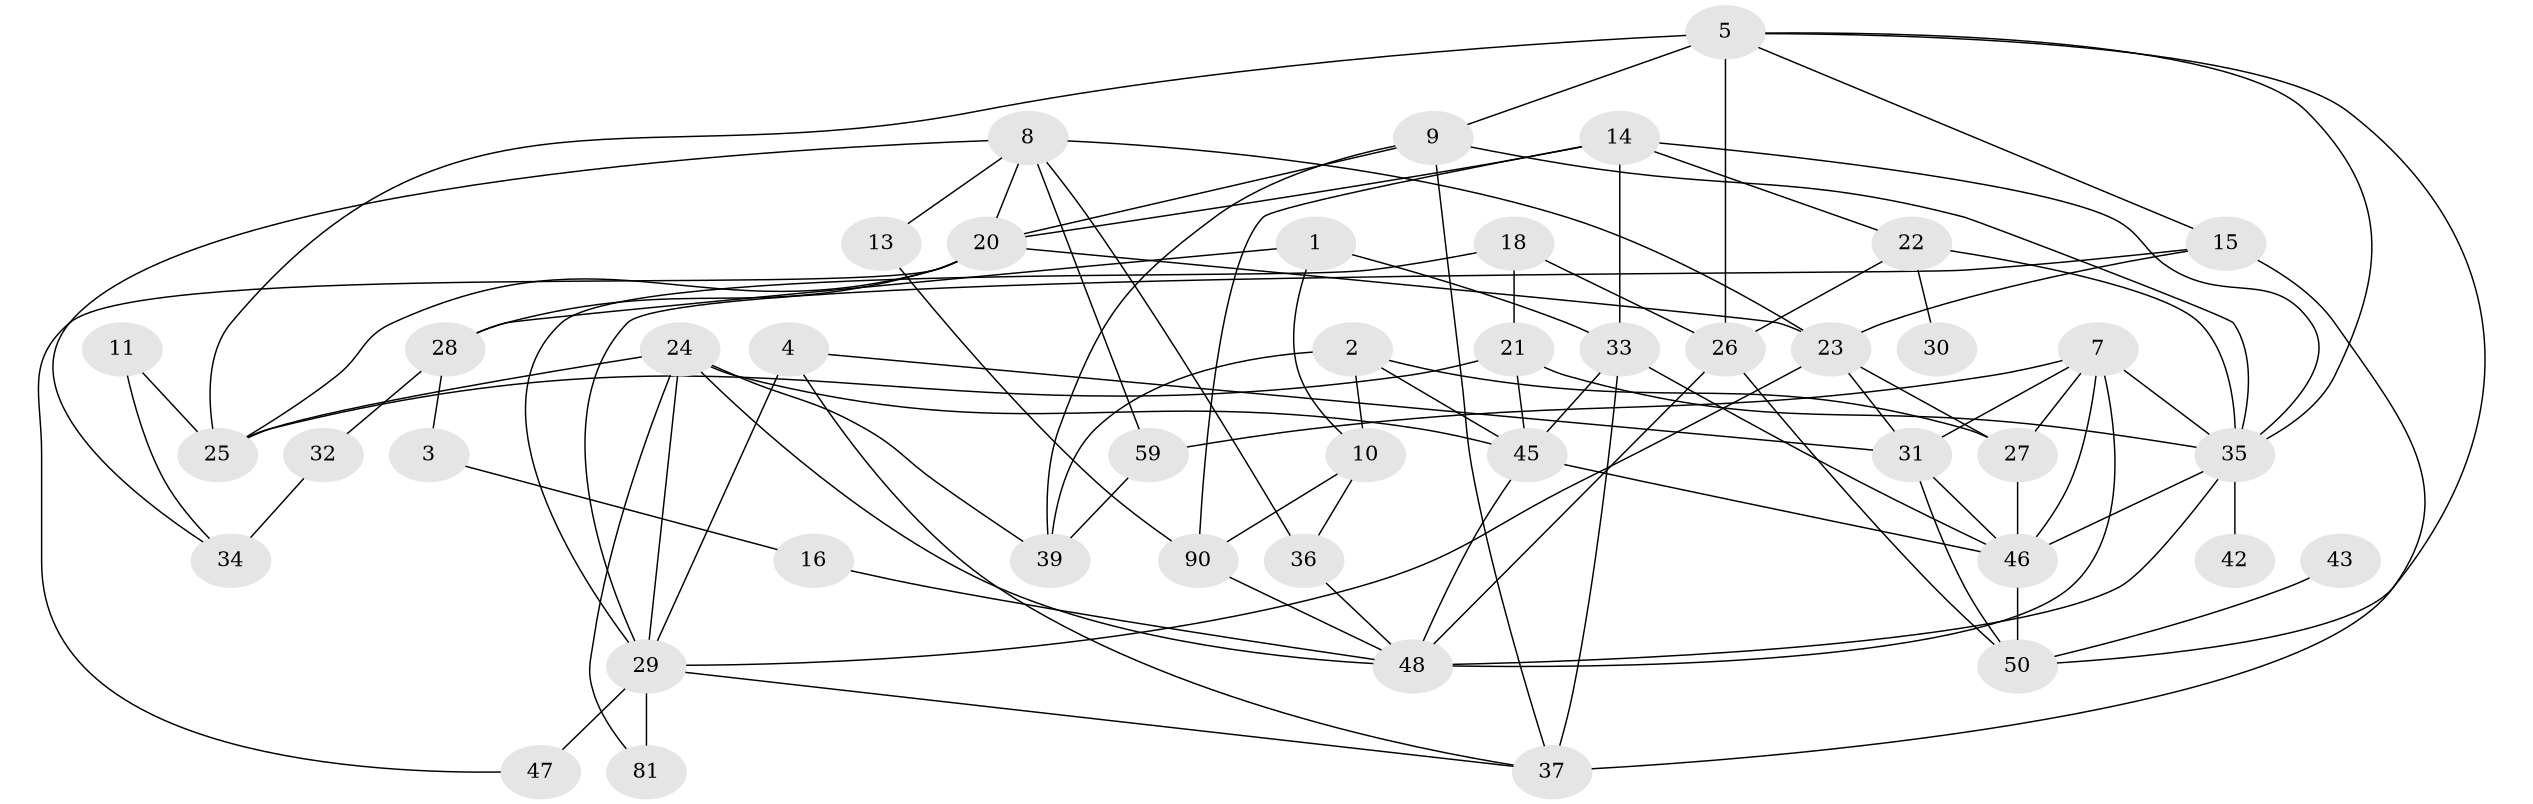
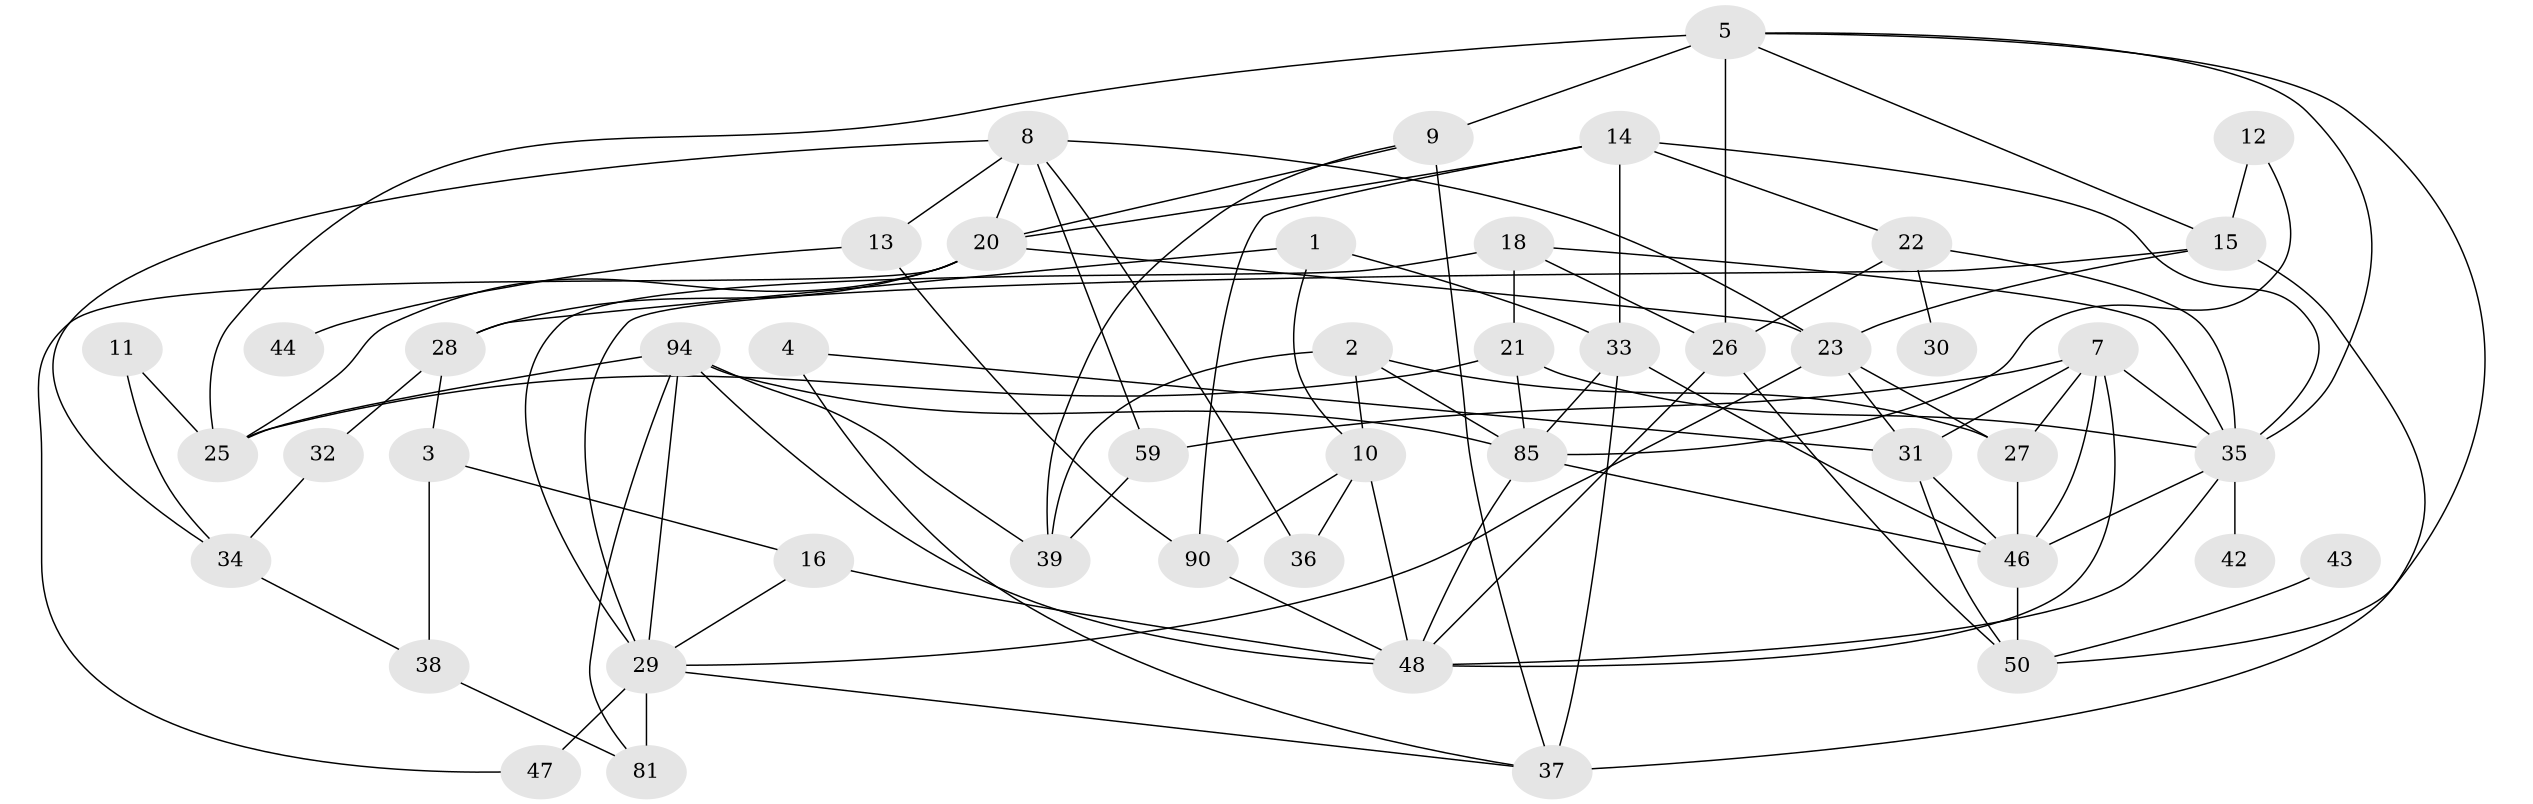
none -> (2254, 138)
(1915, 206) -> (1937, 283)
none -> (284, 349)
(680, 349) -> (680, 349)
(1527, 455) -> (1527, 455)
(718, 508) -> (730, 614)
(1358, 614) -> (1389, 561)
none -> (429, 666)
